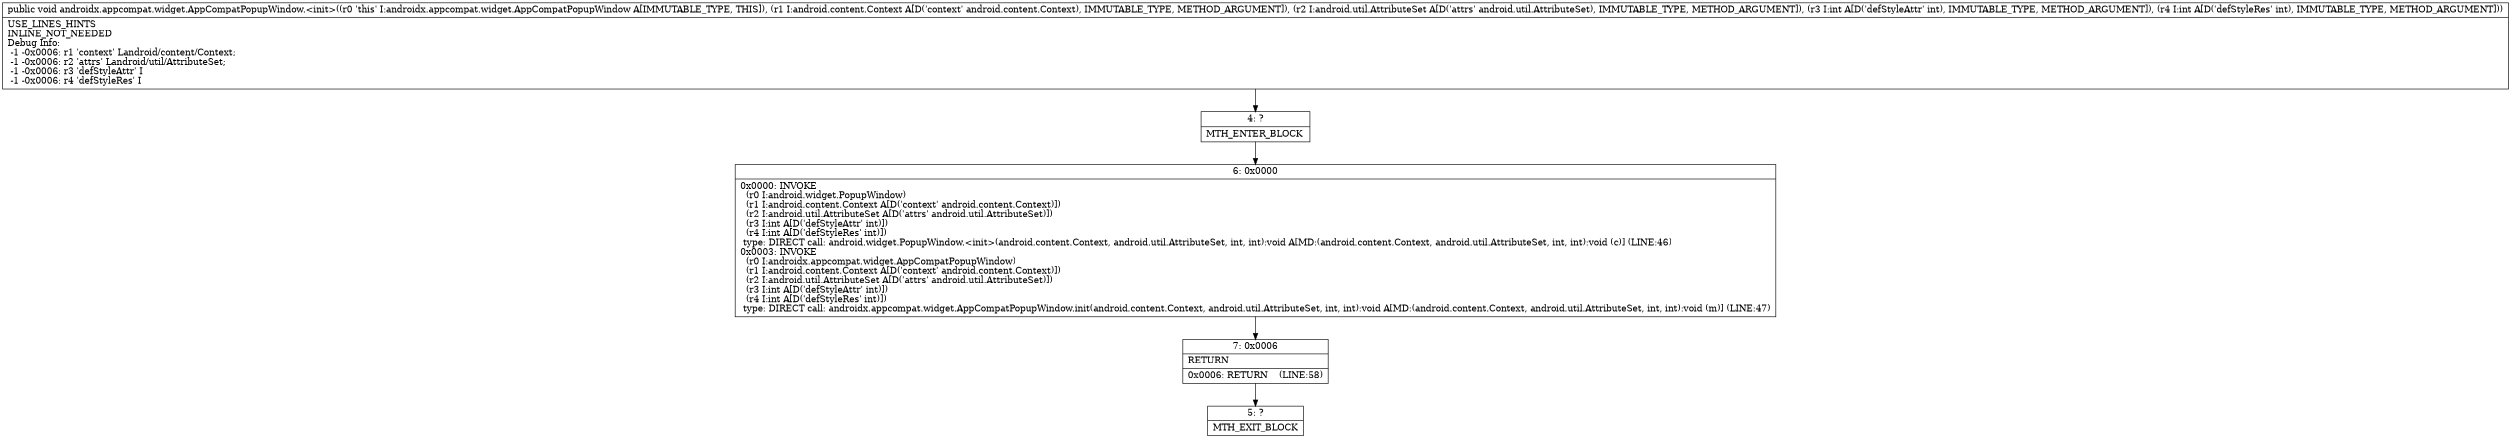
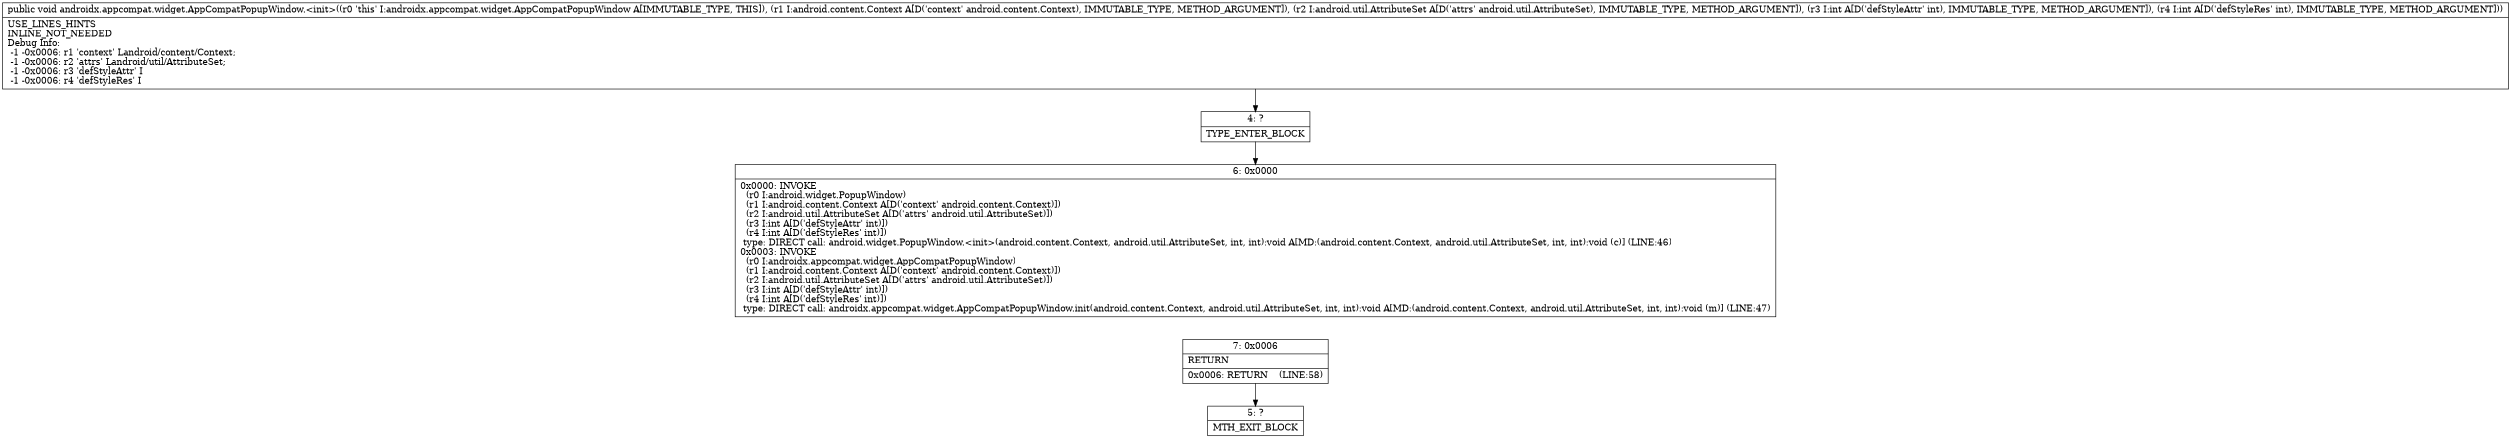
(1255, 134) -> (1256, 134)
(1256, 325) -> none
